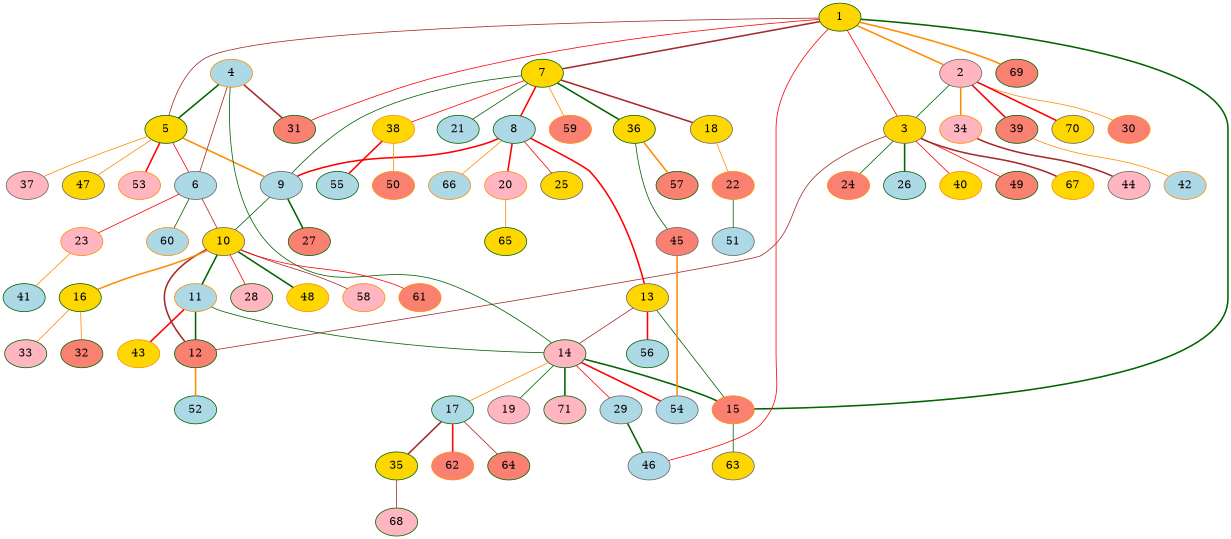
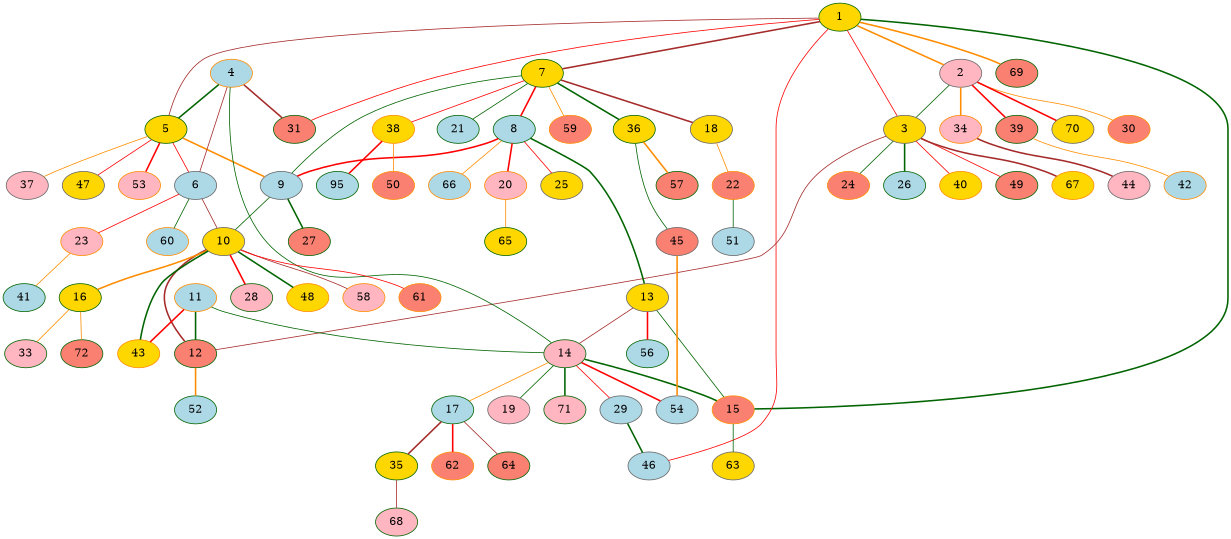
(125, 157) -> (125, 157)
(337, 185) -> (337, 185)
(607, 194) -> (607, 194)
(210, 270) -> (160, 285)
(238, 270) -> (238, 270)
(82, 354) -> (82, 354)
